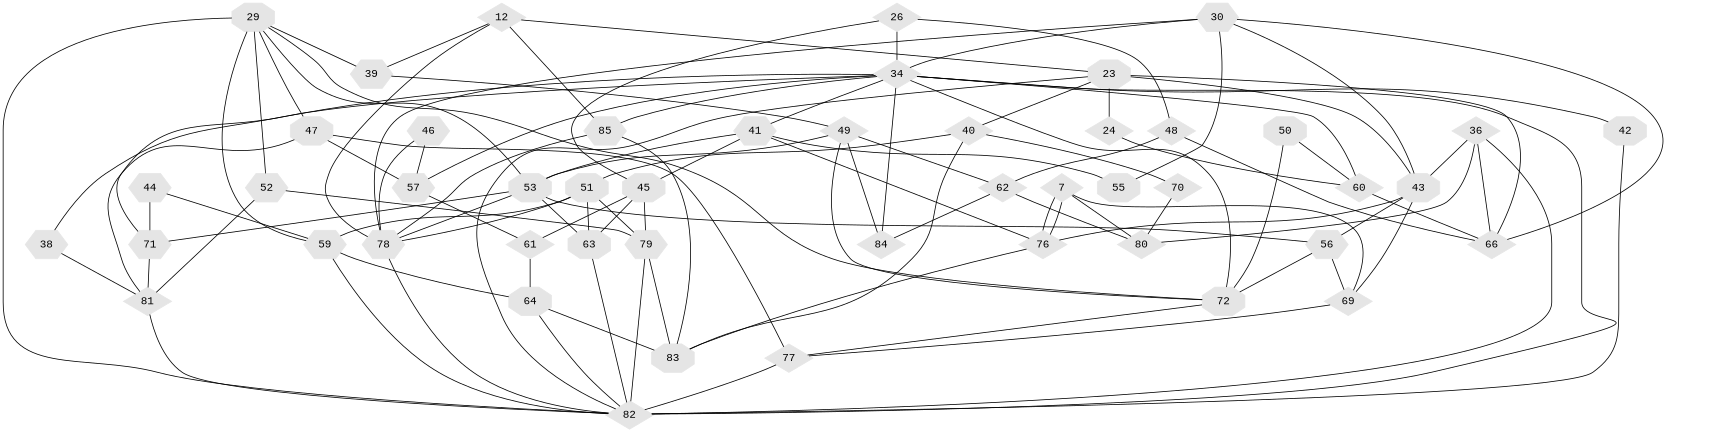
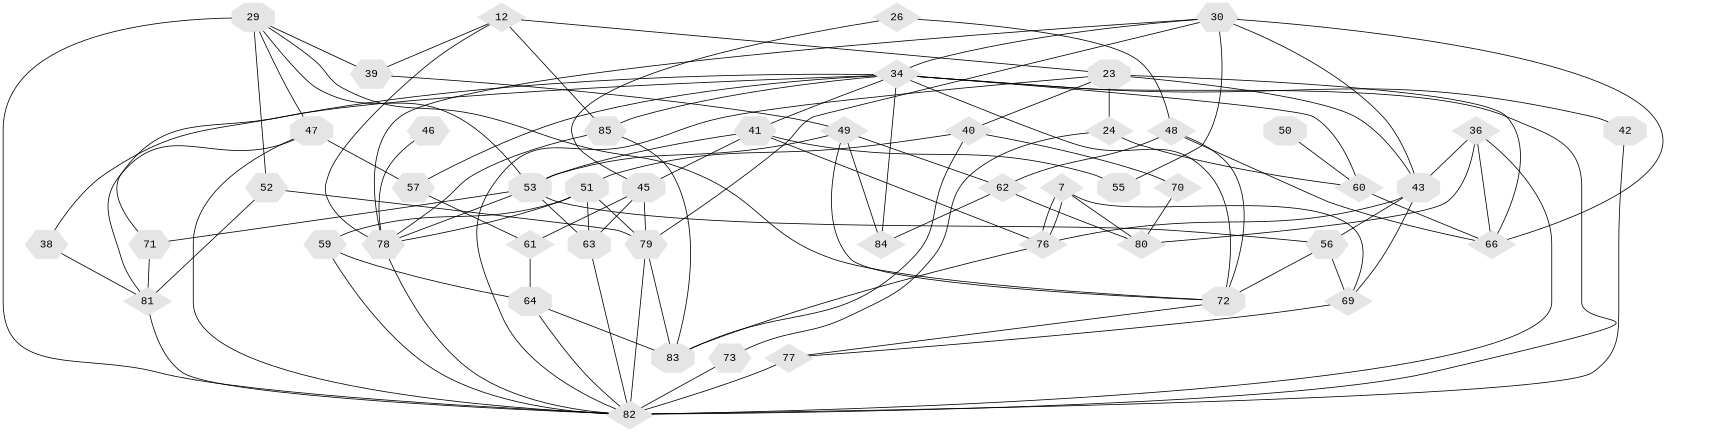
(897, 47) -> none
none -> (941, 85)
(223, 157) -> none
(421, 159) -> none
(660, 169) -> (283, 368)
(150, 188) -> none
(1267, 216) -> (1243, 199)
none -> (730, 358)
